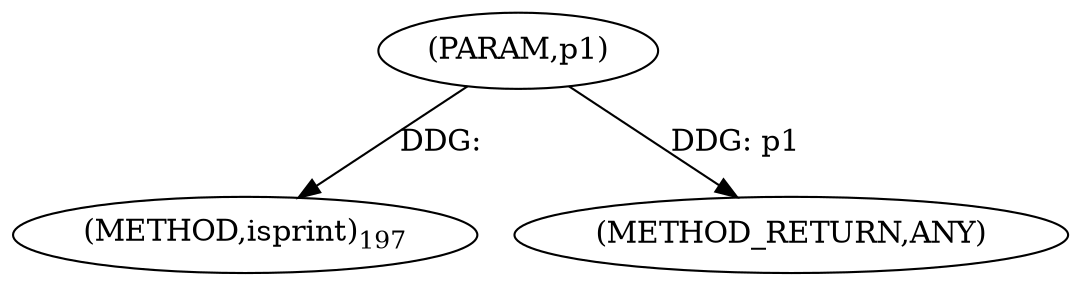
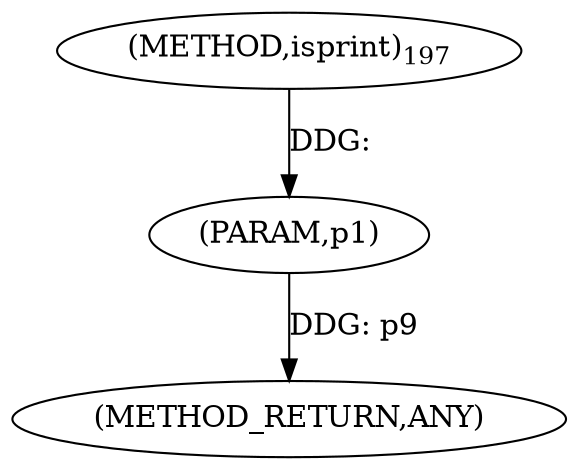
(392, 136) -> (289, 132)
(735, 143) -> (354, 327)
